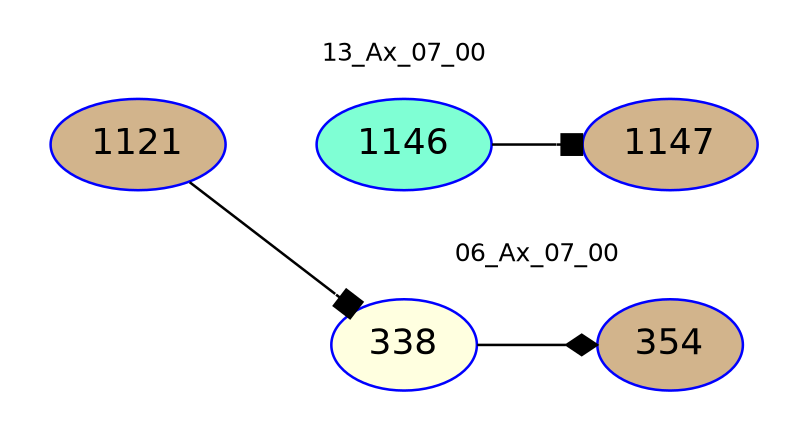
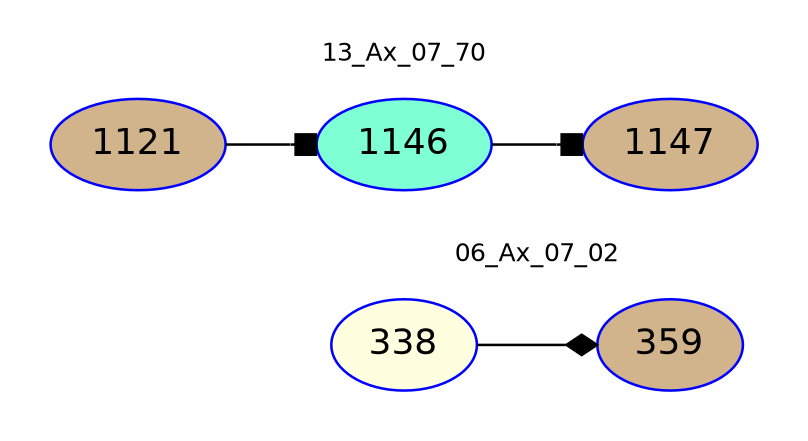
(404, 55) -> (404, 55)
(262, 238) -> (258, 145)
(537, 255) -> (537, 255)
(670, 345) -> (670, 345)
